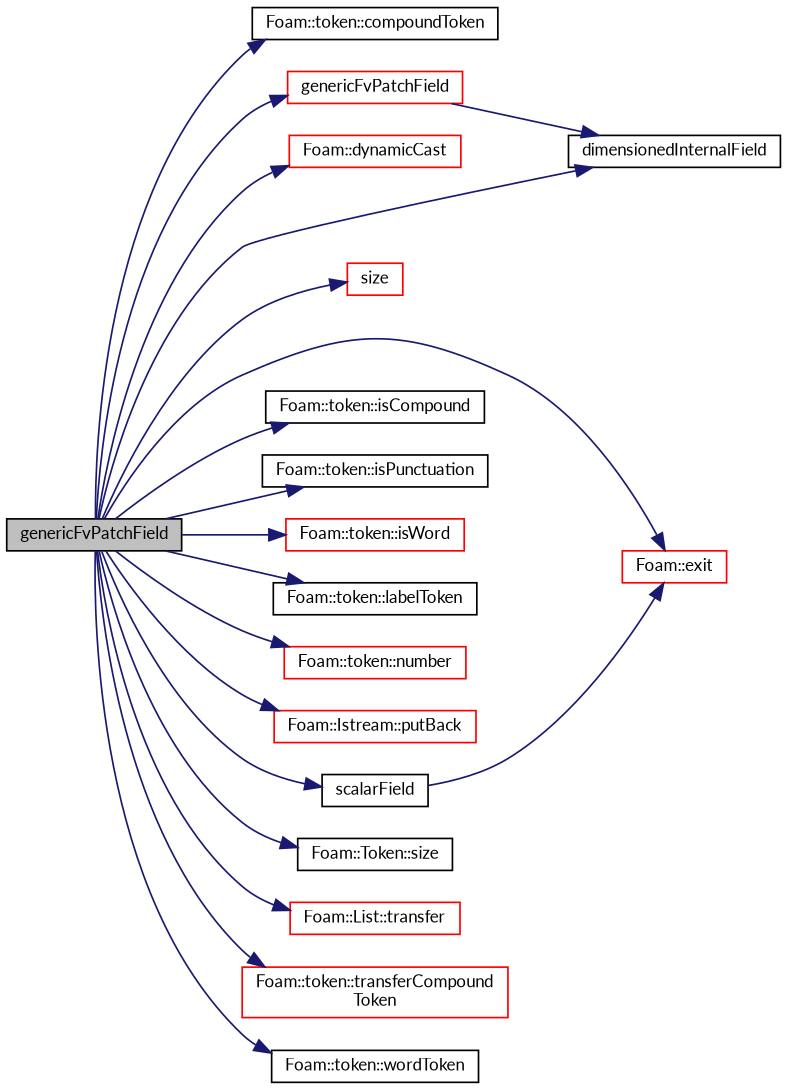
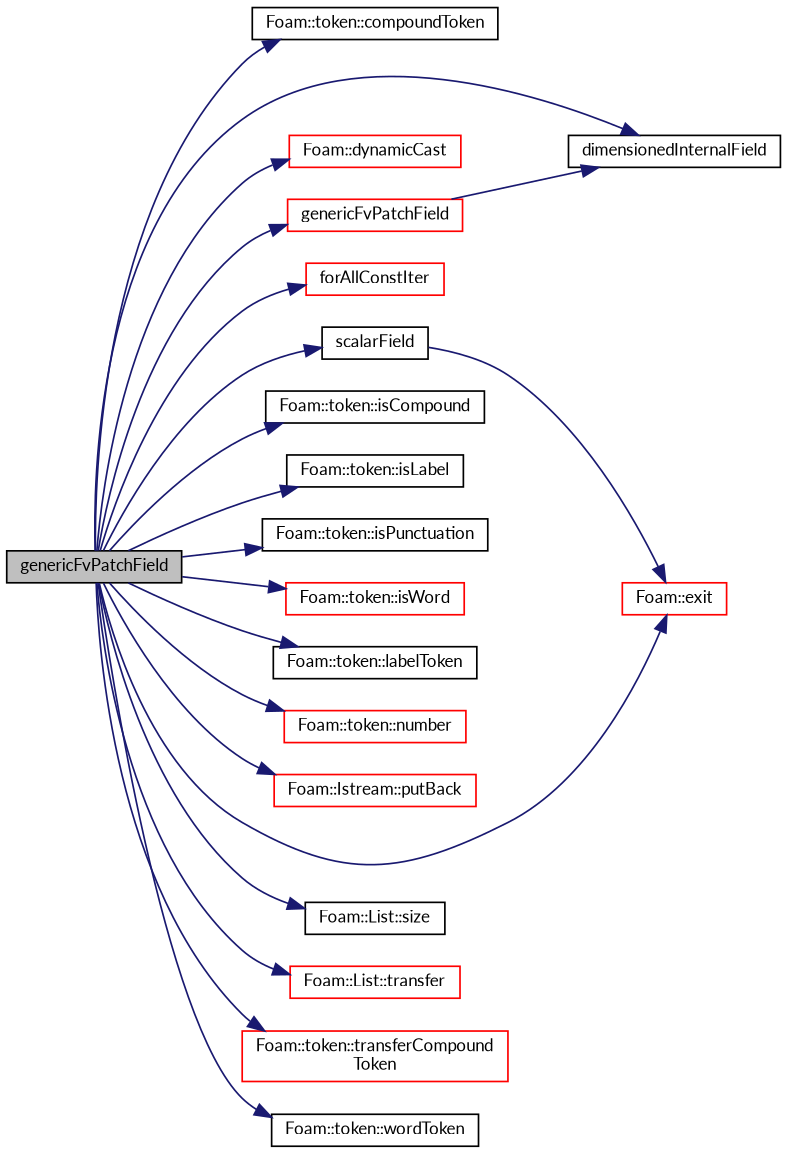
(375, 279) -> (375, 279)
none -> (375, 471)
(375, 854) -> (375, 918)
